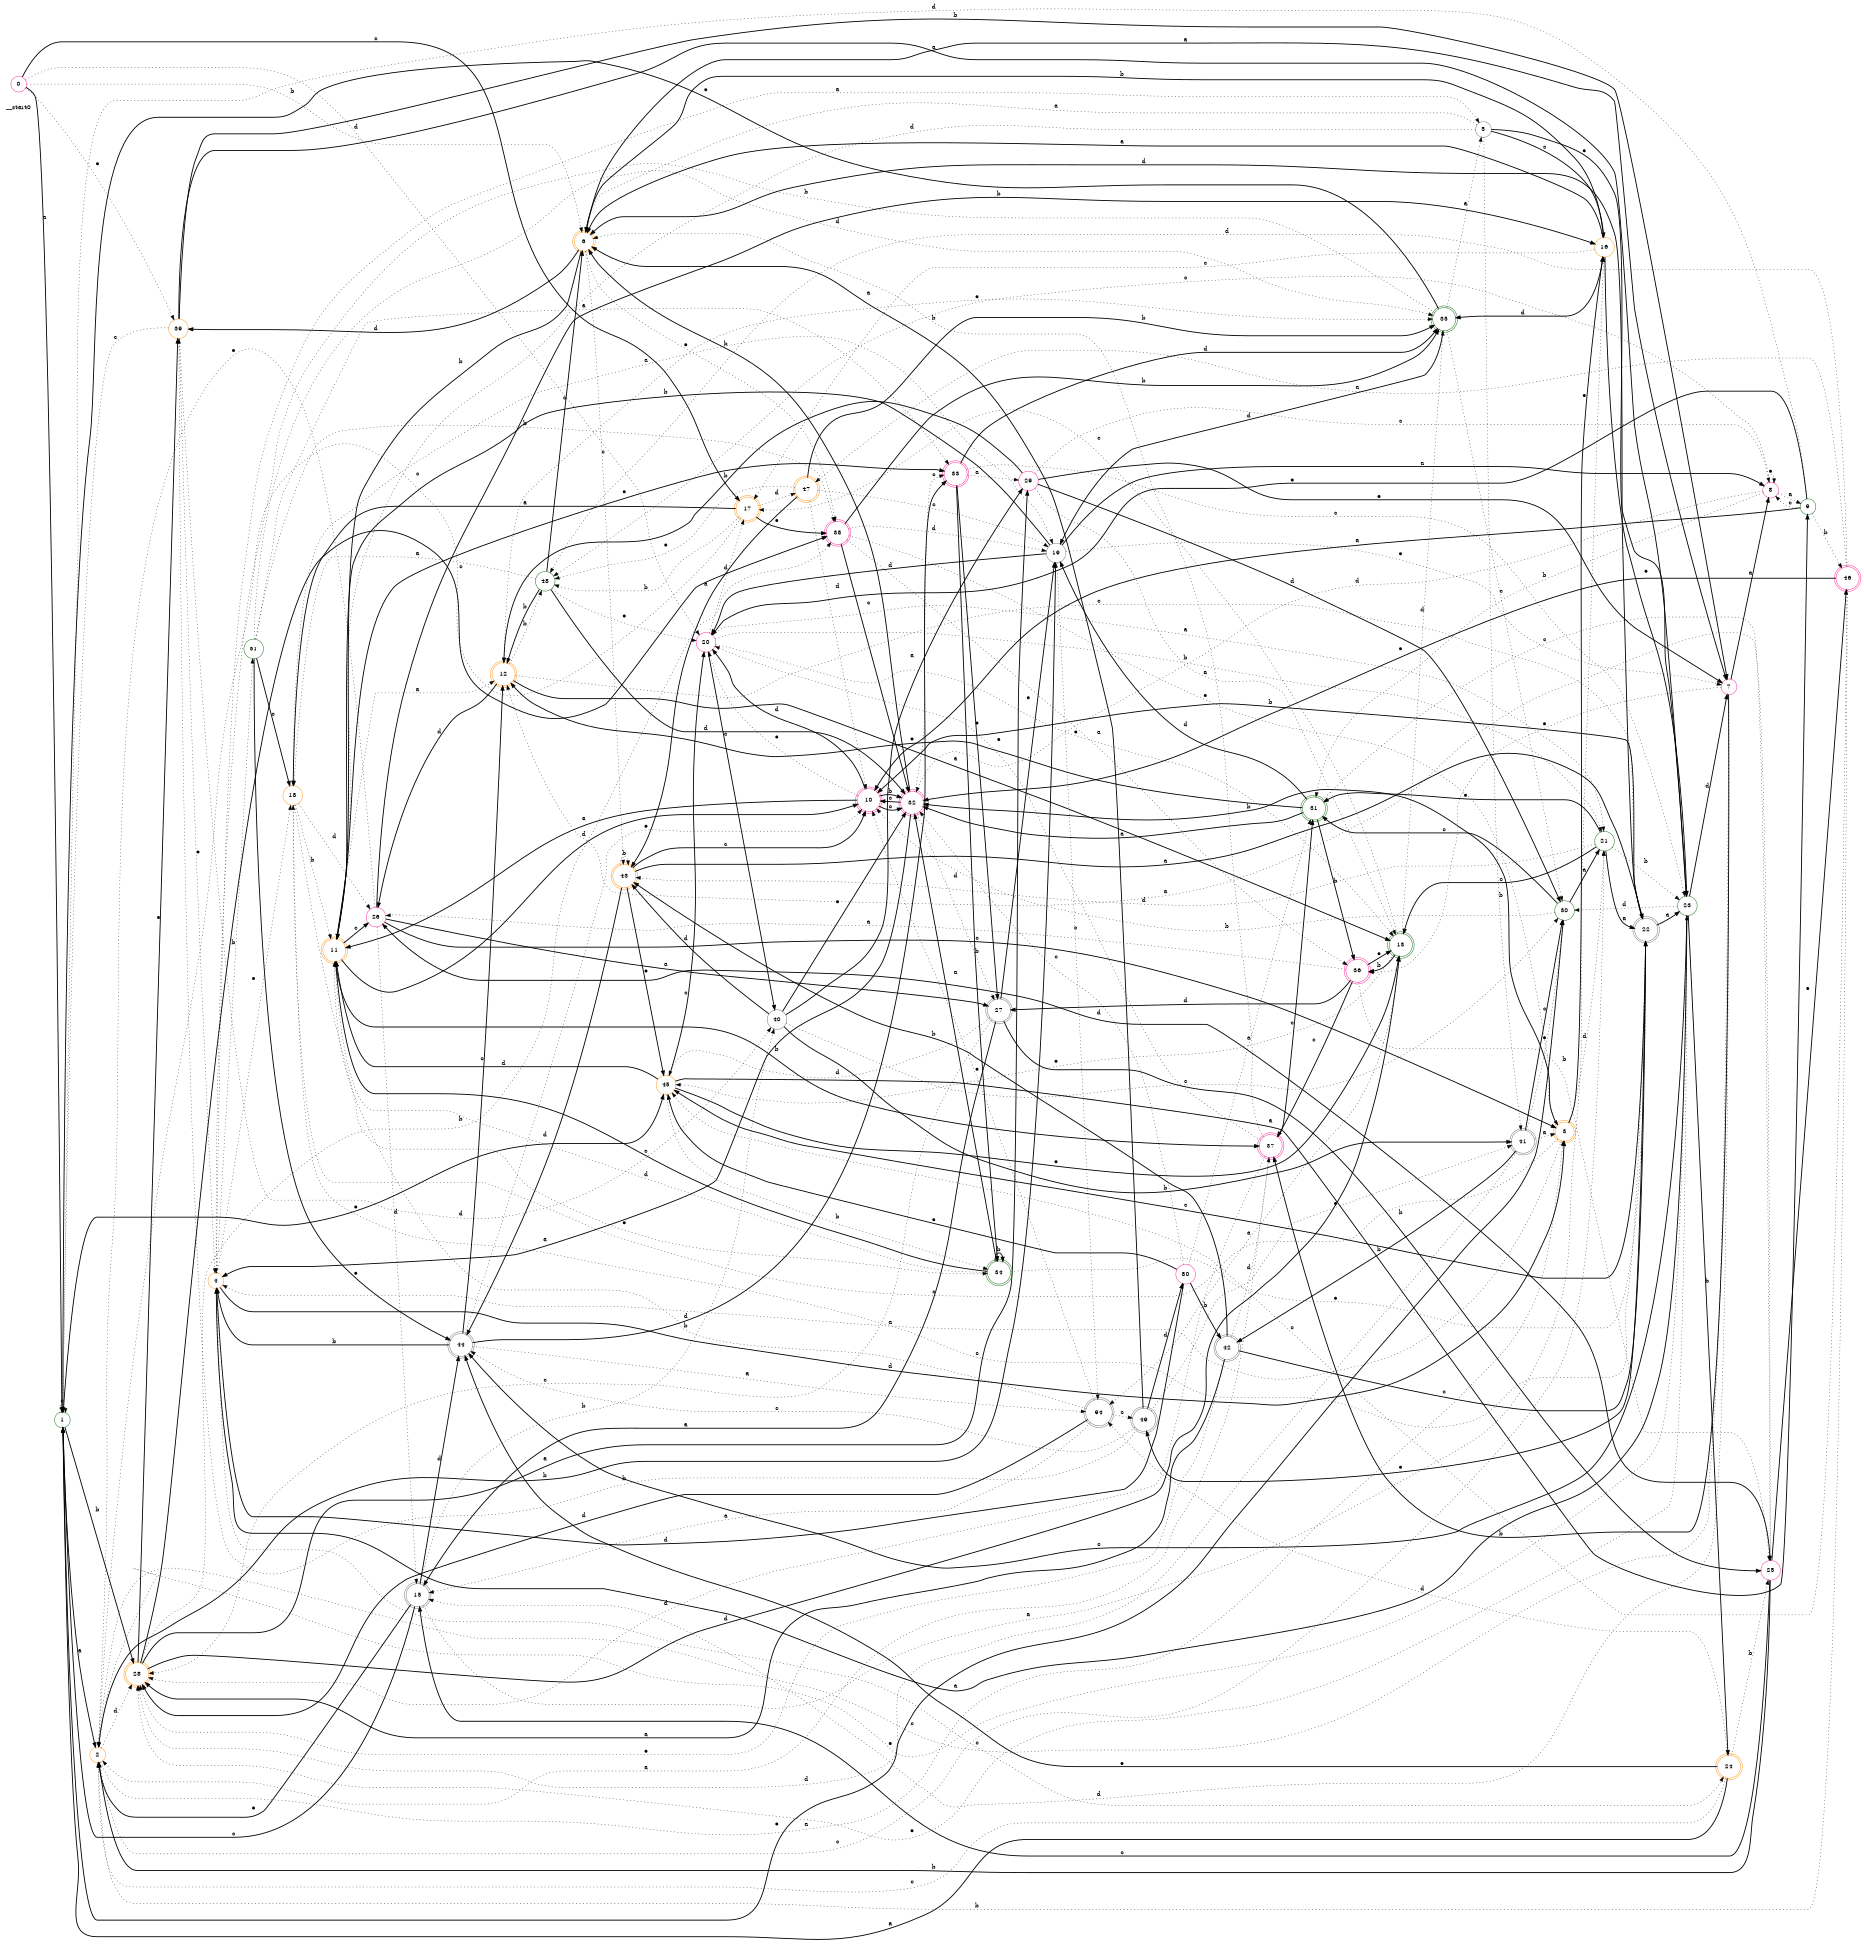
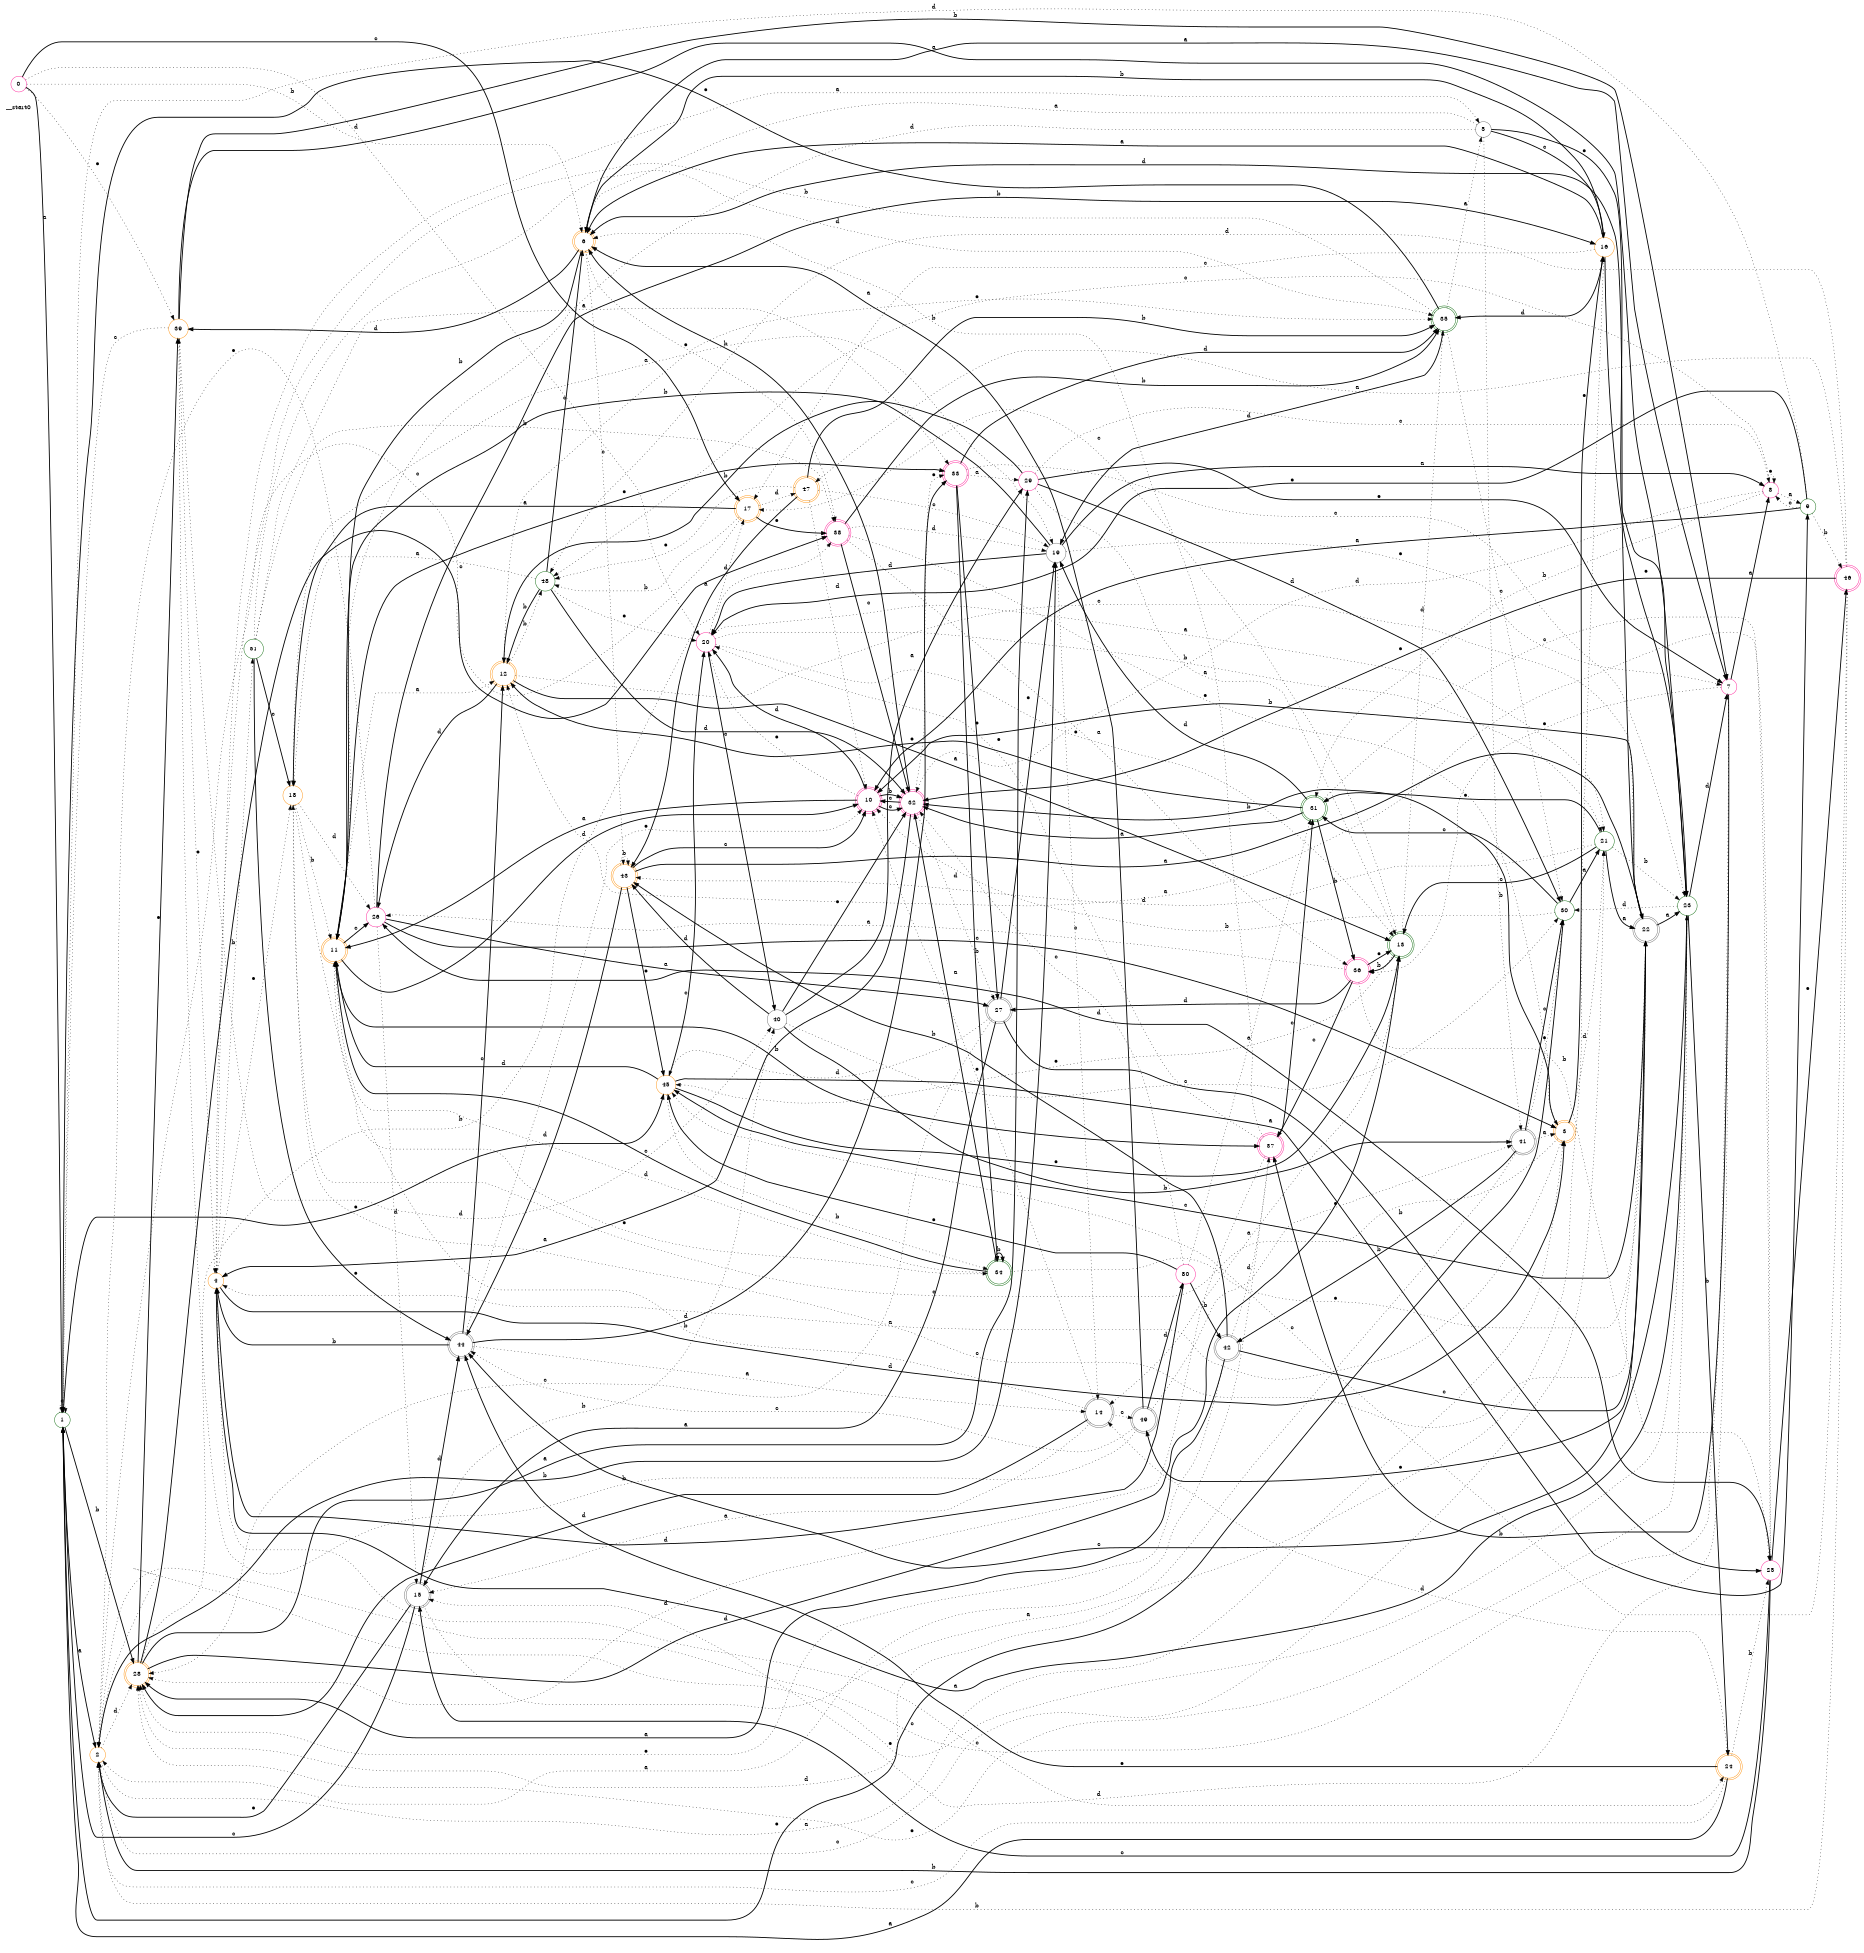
(934, 475) -> (934, 475)
(1099, 1413) -> (1099, 1413)
